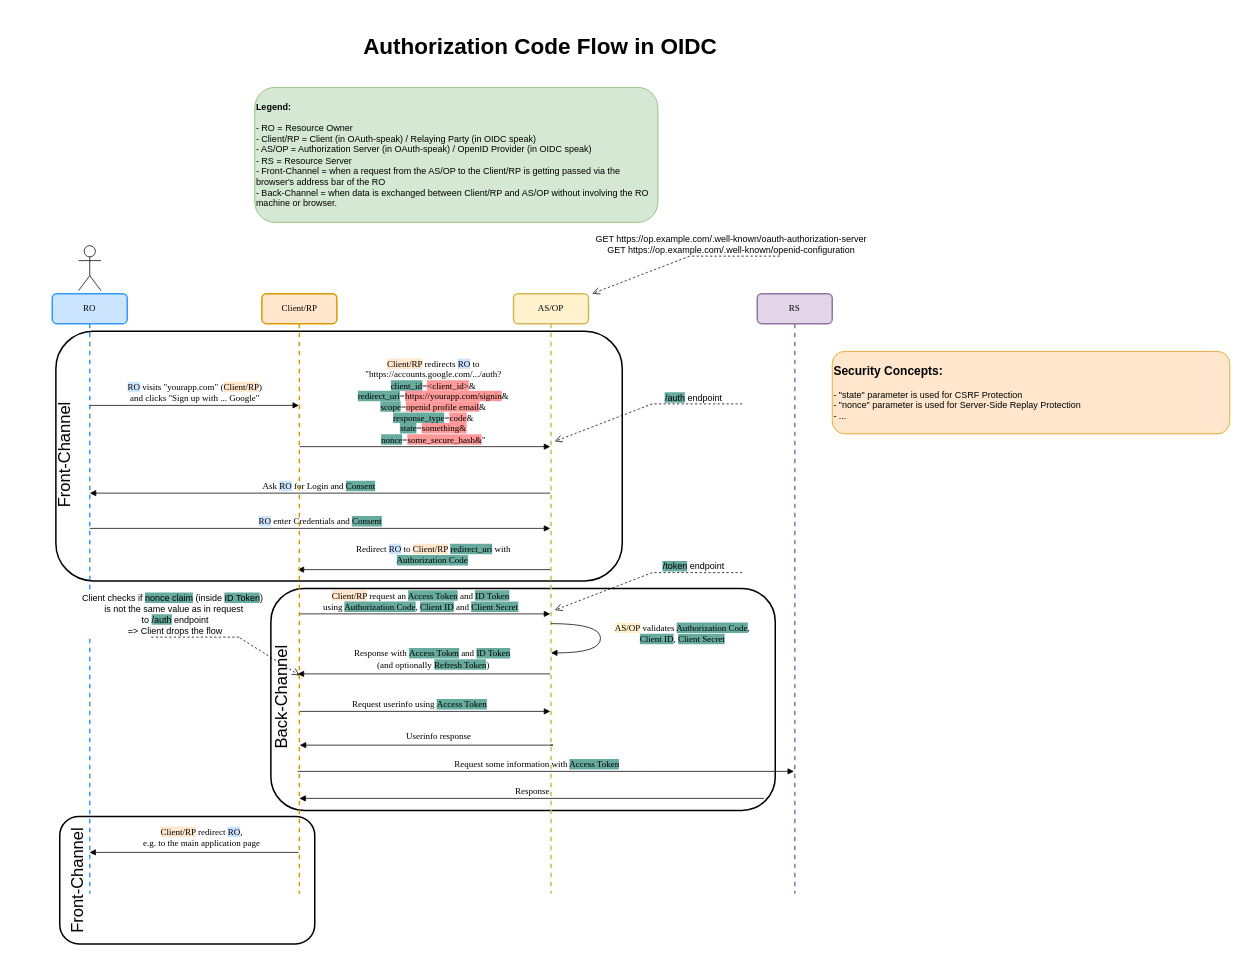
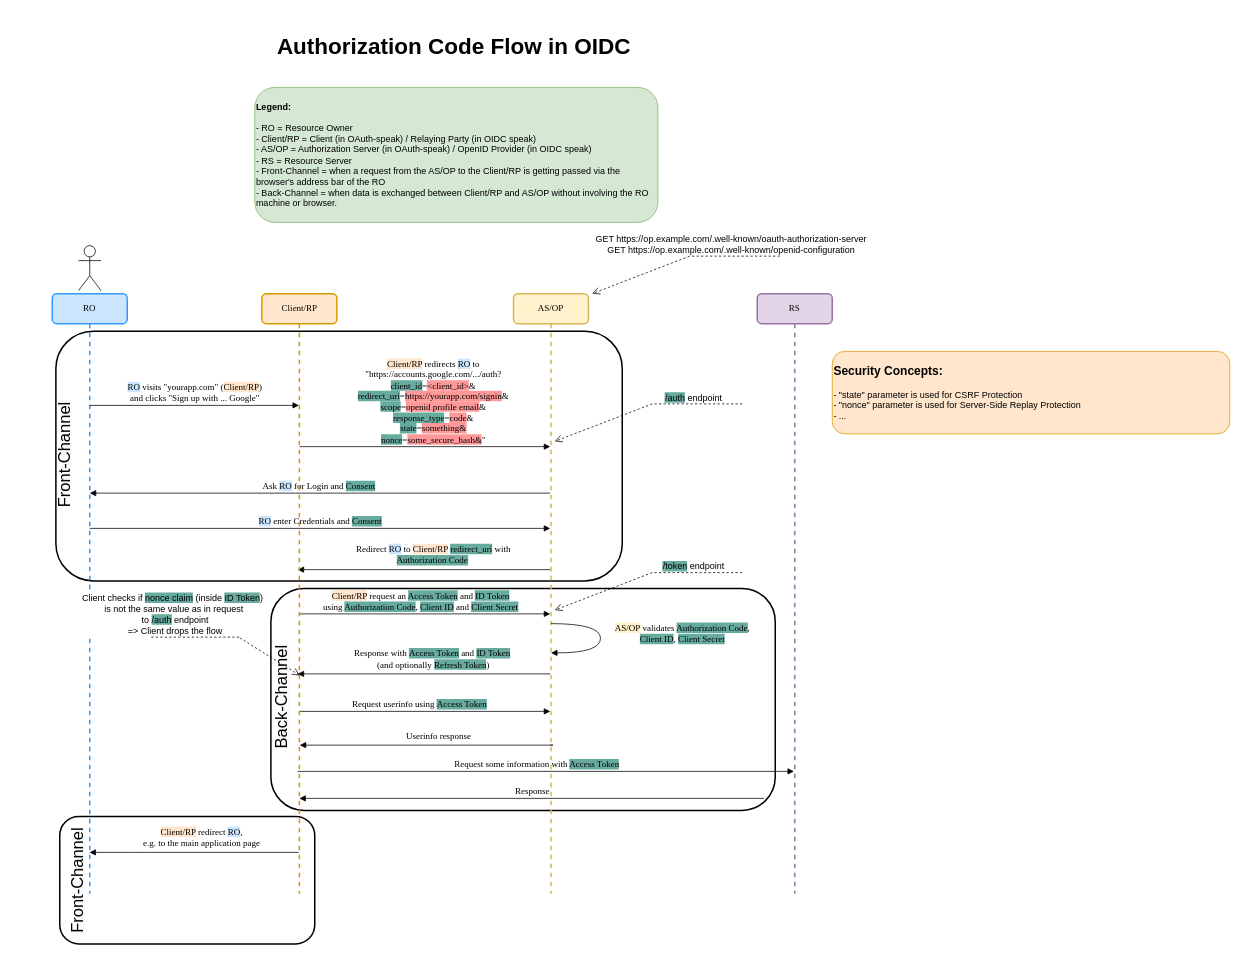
(546, 45) -> (460, 45)
